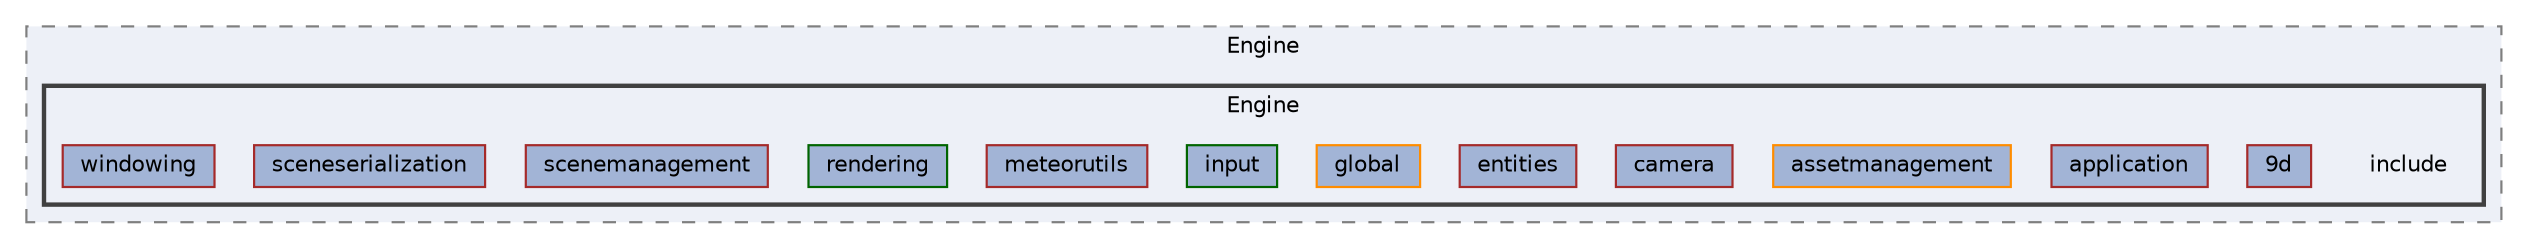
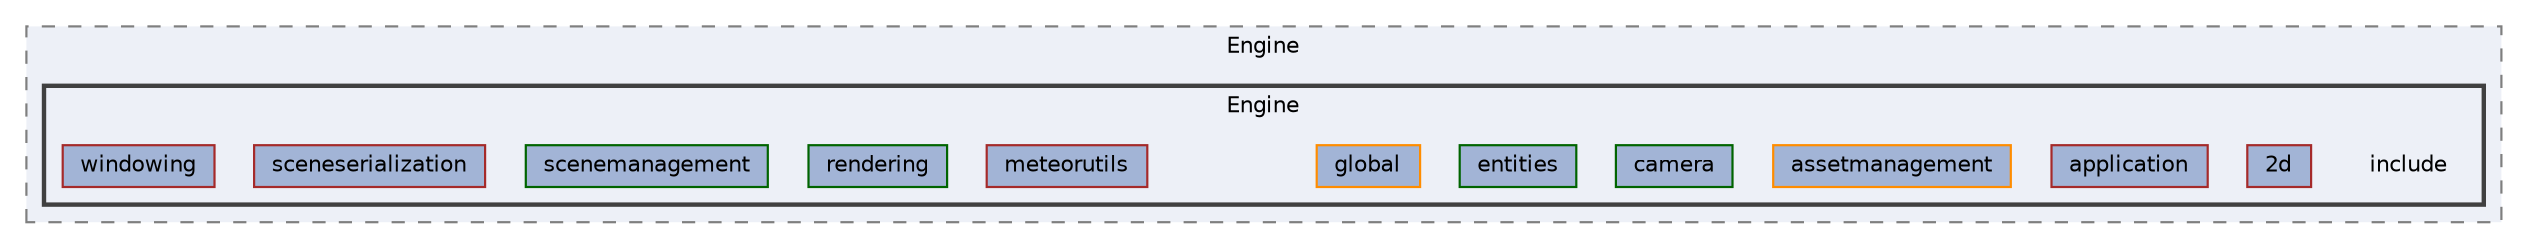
(647, 166) -> (647, 166)
(1232, 166) -> none
(1518, 166) -> (1518, 166)
(1674, 166) -> (1674, 166)
(2279, 166) -> (2279, 166)
